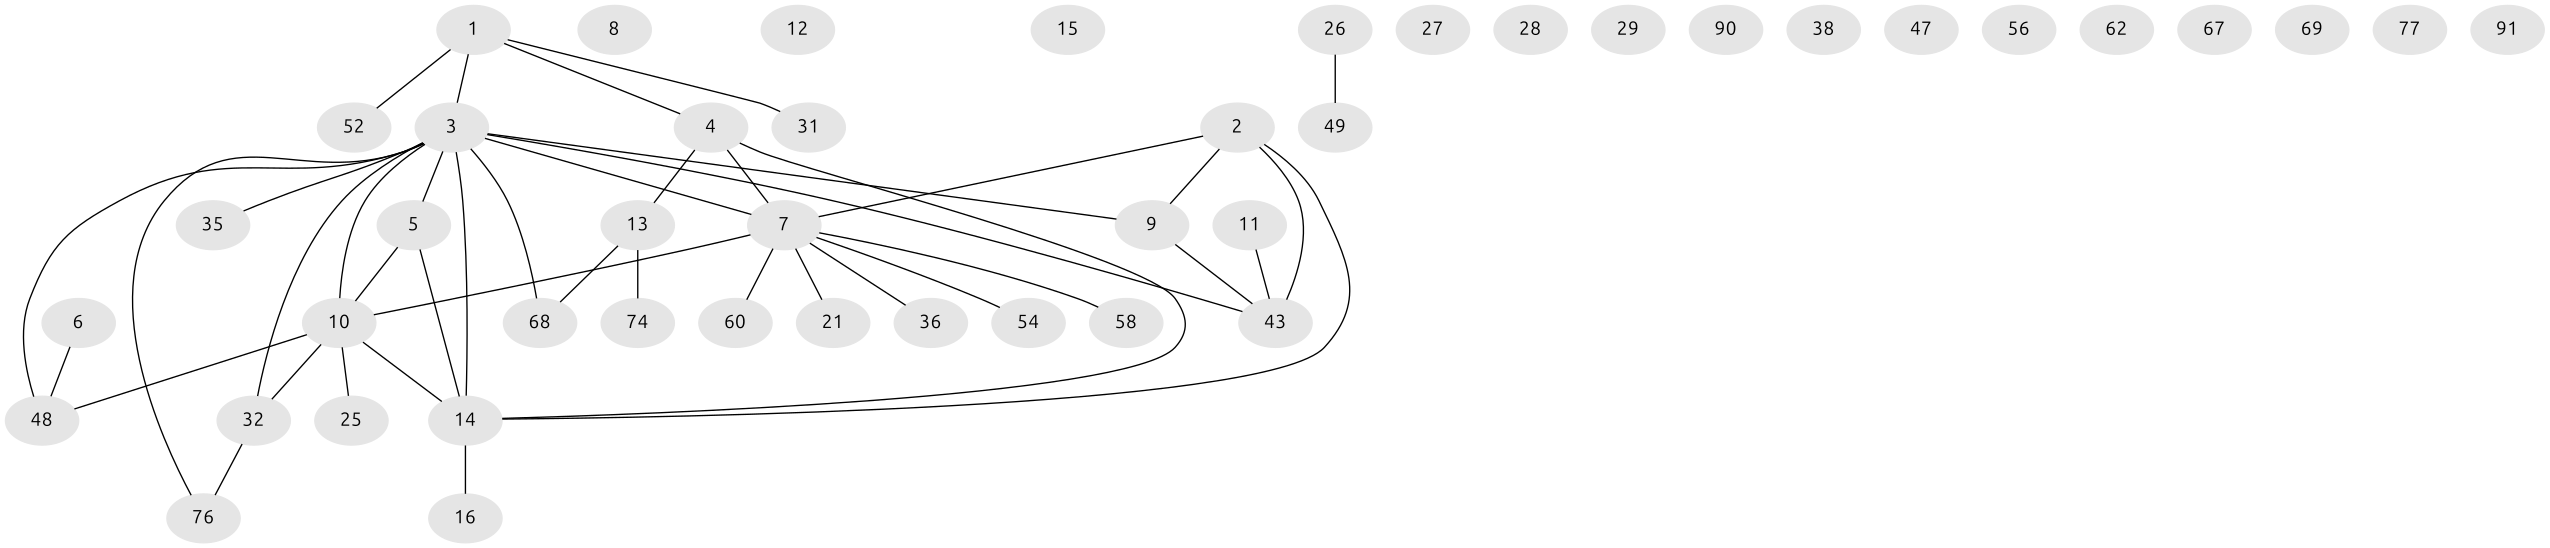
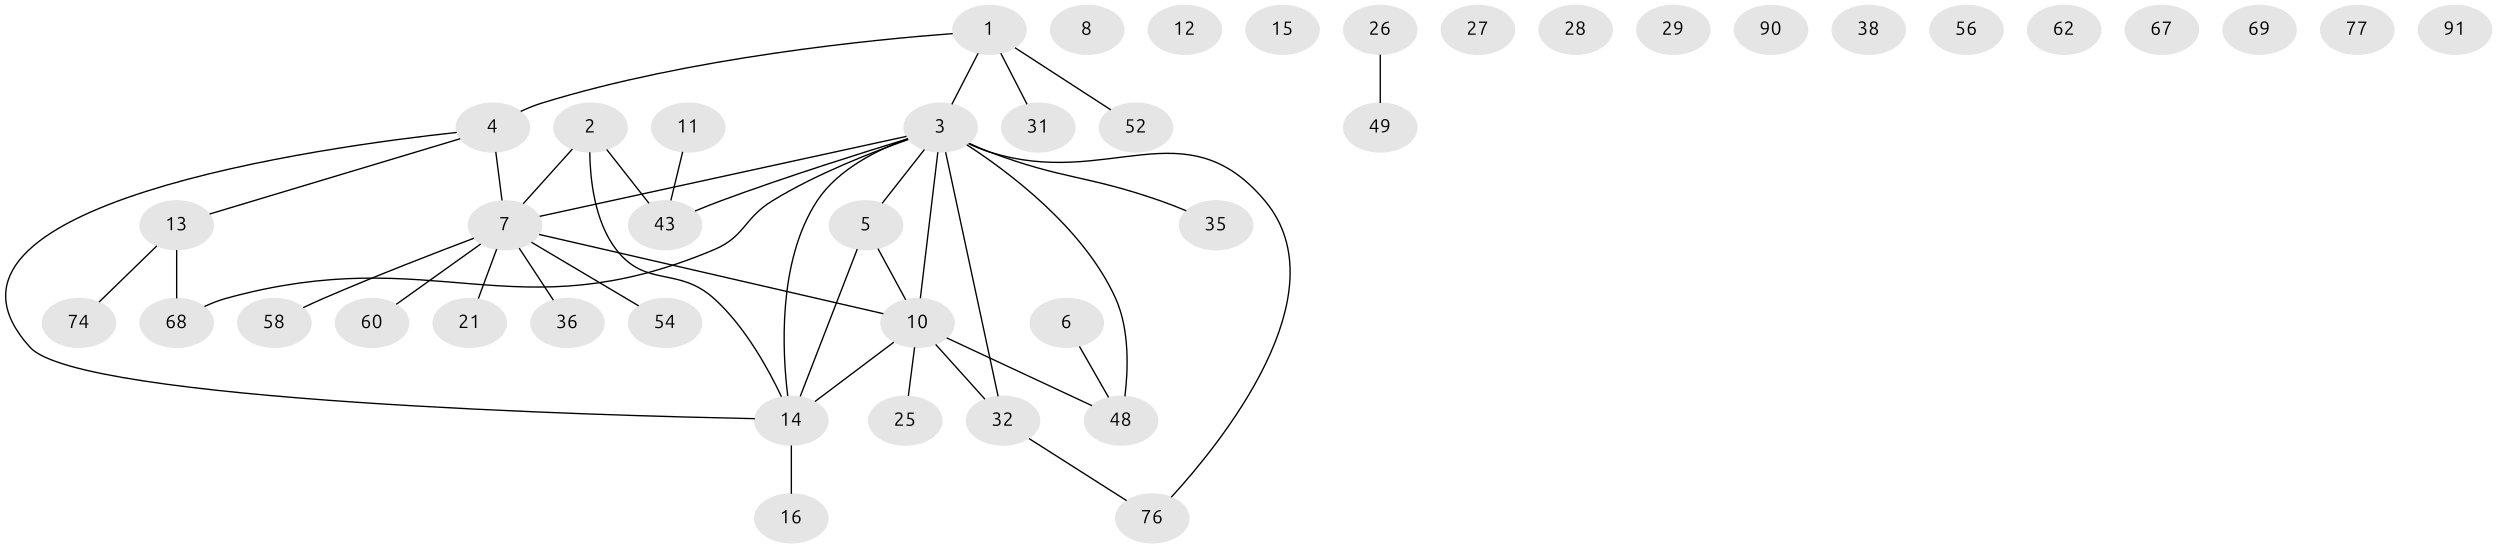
(1921, 30) -> none
(1152, 225) -> none
